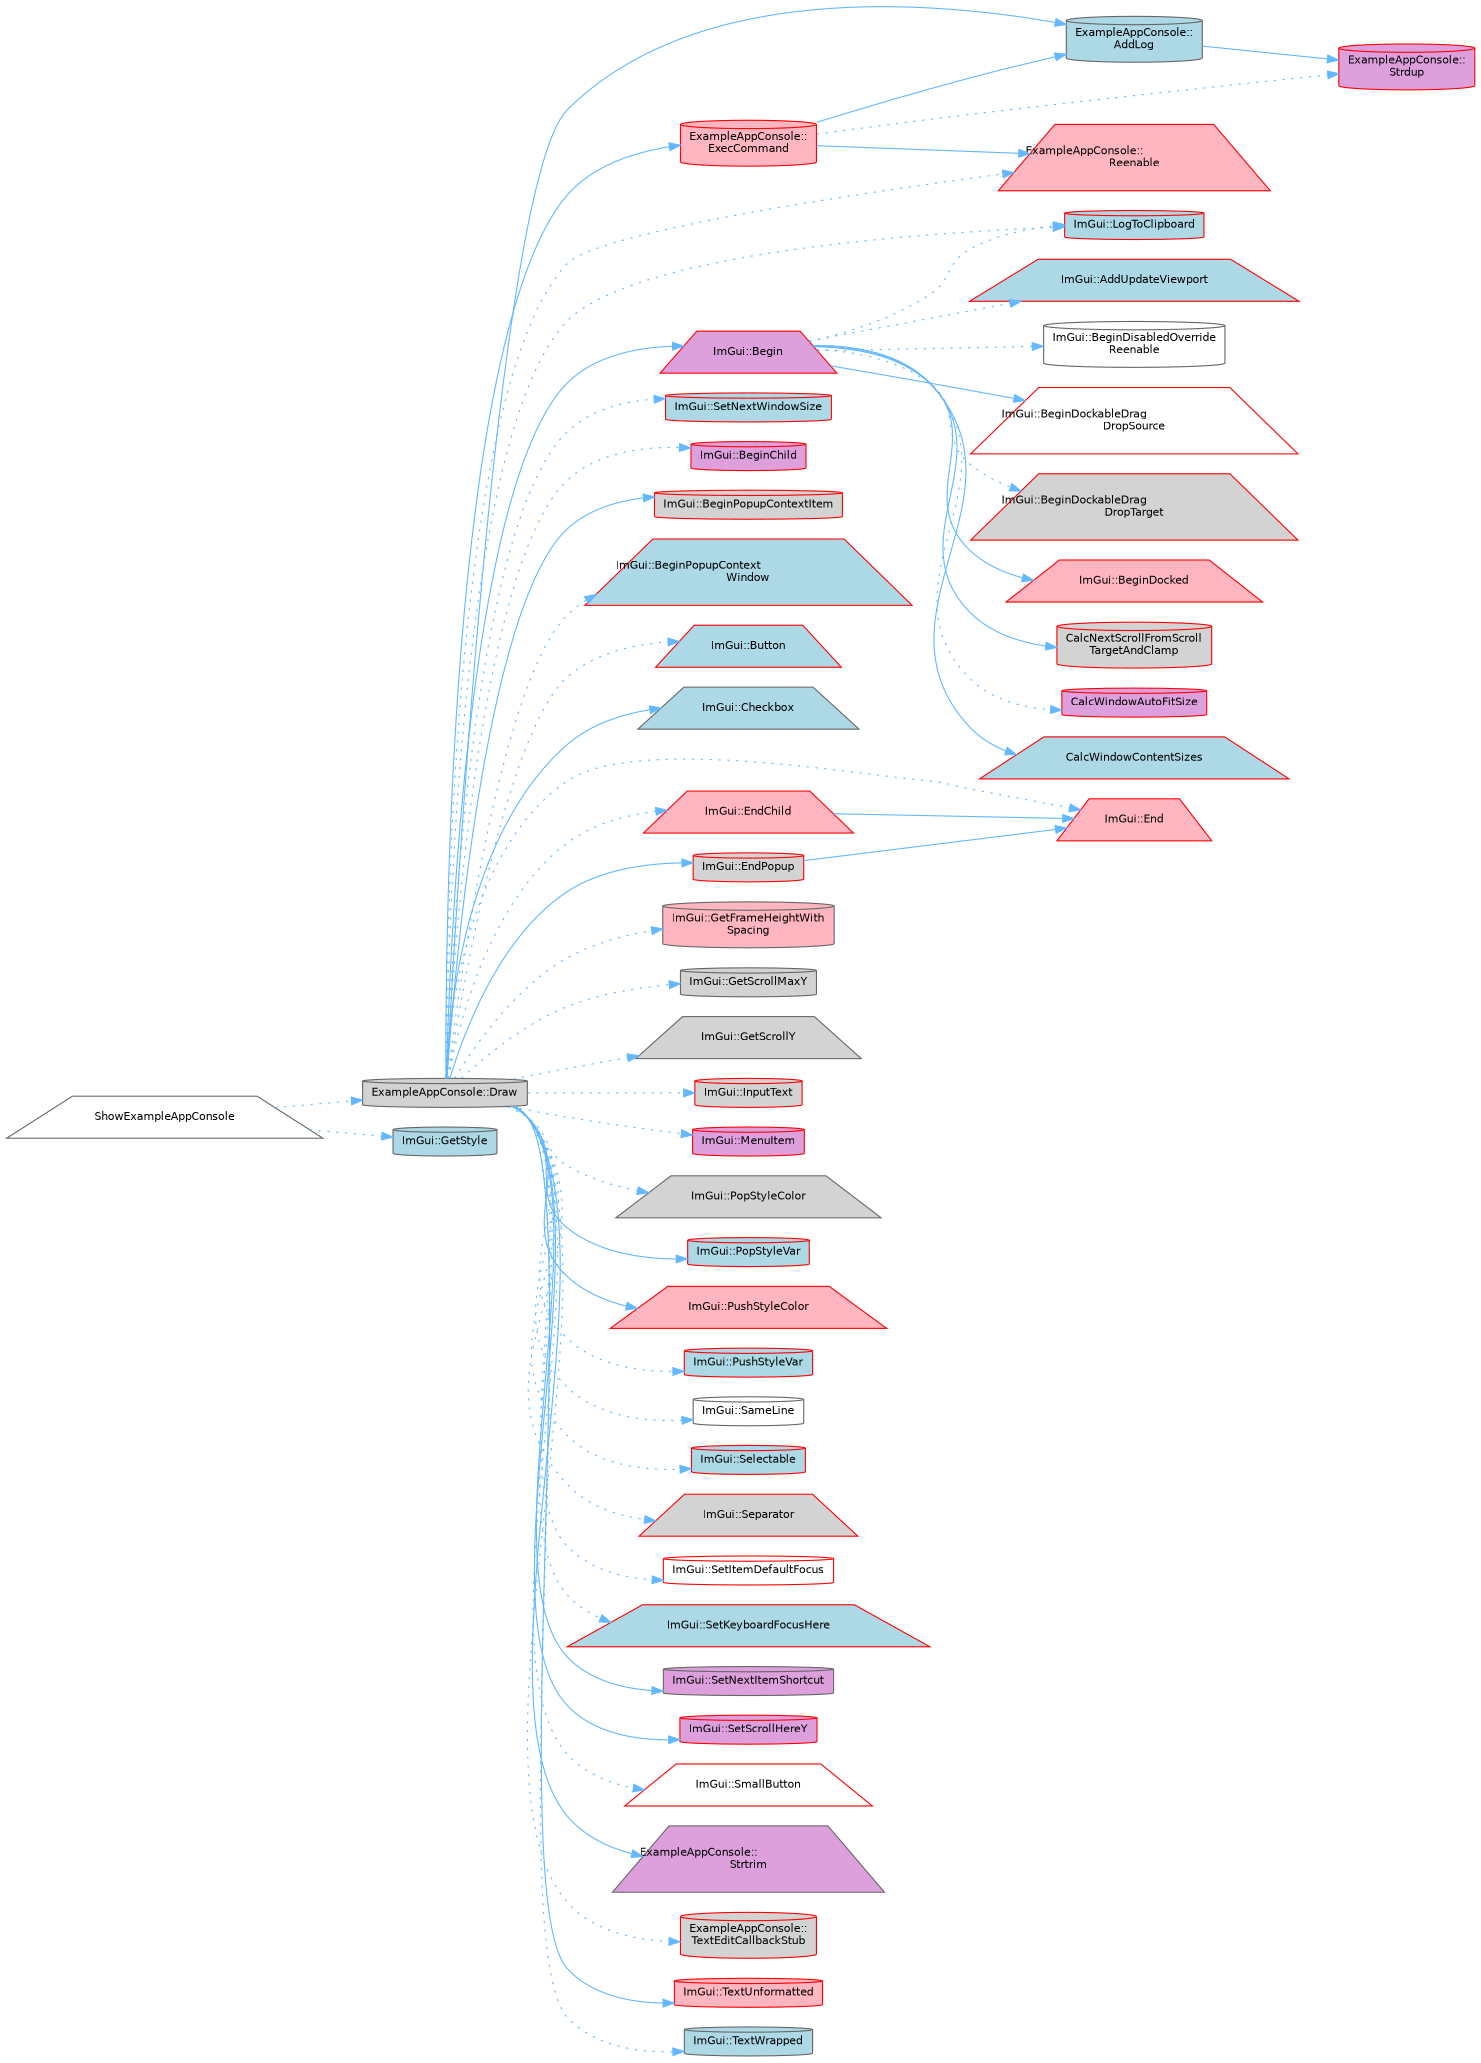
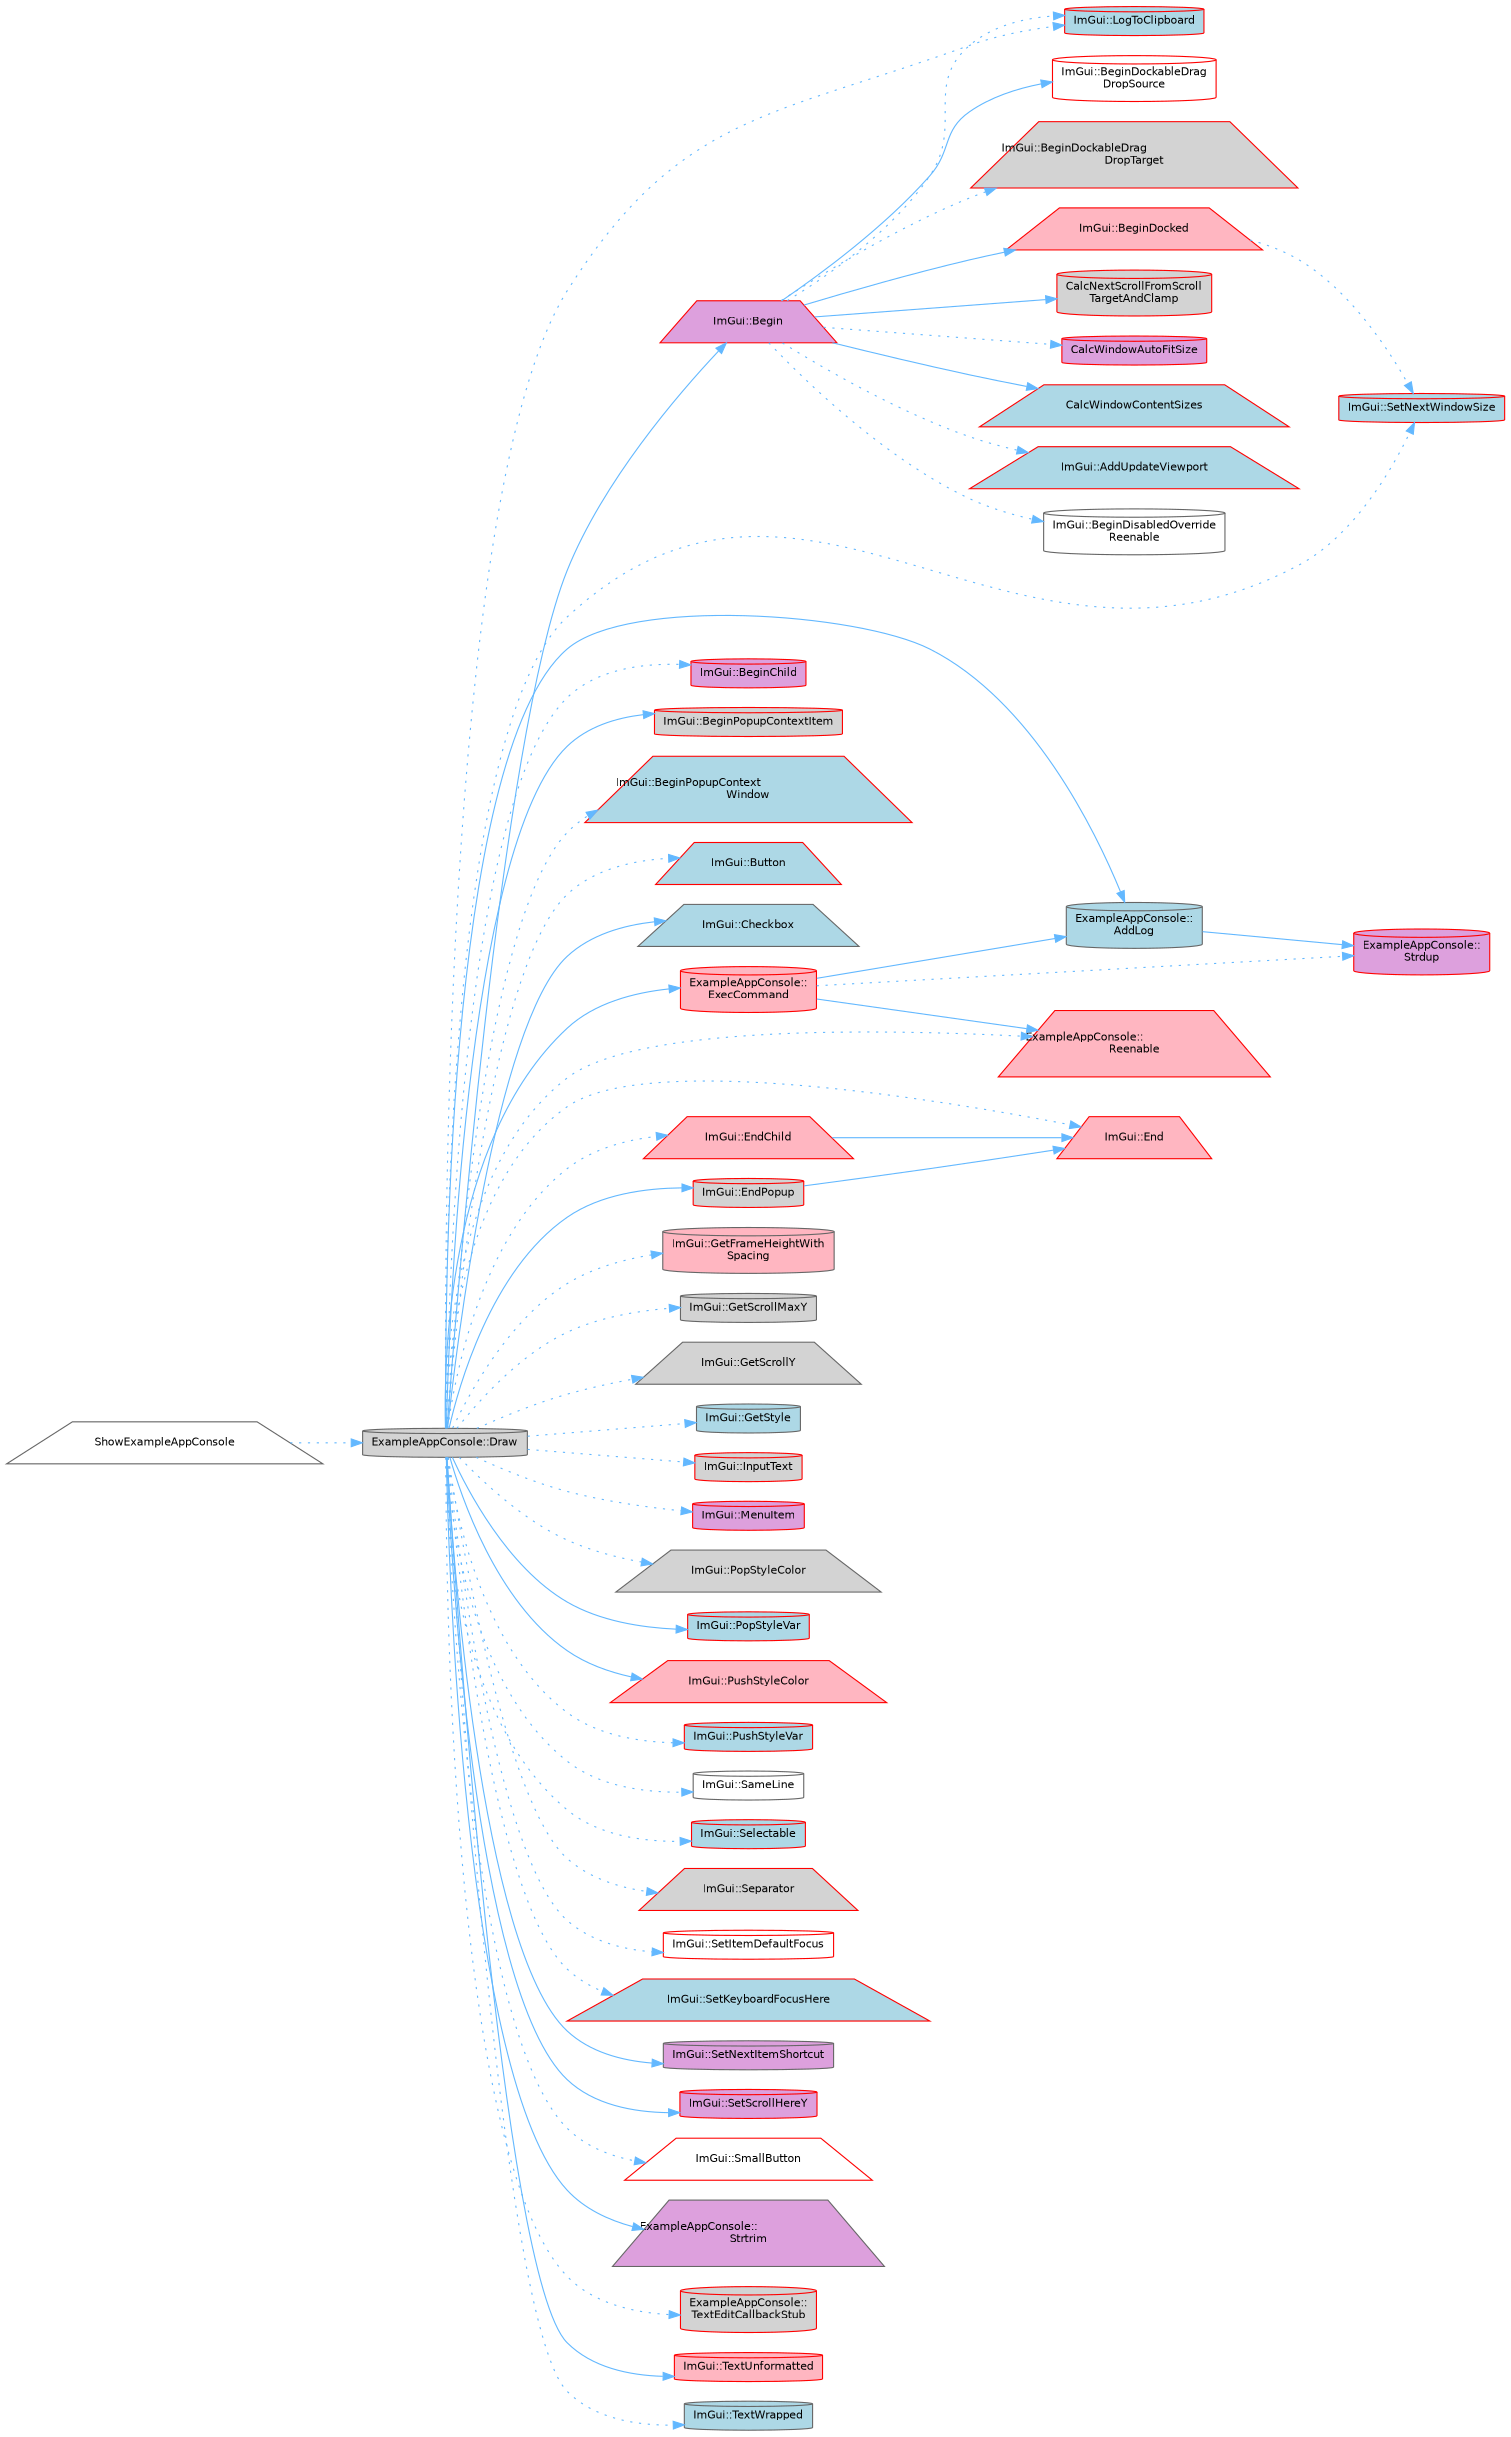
none -> (1343, 295)
(1134, 421) -> (1134, 78)
(346, 1133) -> (606, 1430)
